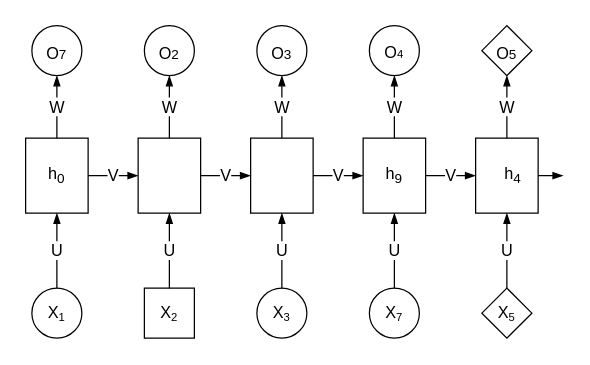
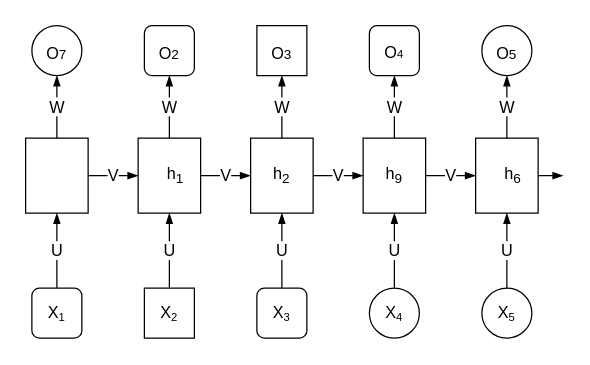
(169, 51) -> (169, 51)
(282, 51) -> (282, 51)
(394, 51) -> (394, 51)
(507, 51) -> (507, 51)
(57, 176) -> none
none -> (176, 176)
none -> (282, 176)
(513, 176) -> (513, 176)
(57, 313) -> (57, 313)
(282, 313) -> (282, 313)
(394, 313) -> (394, 313)
(507, 313) -> (507, 313)
